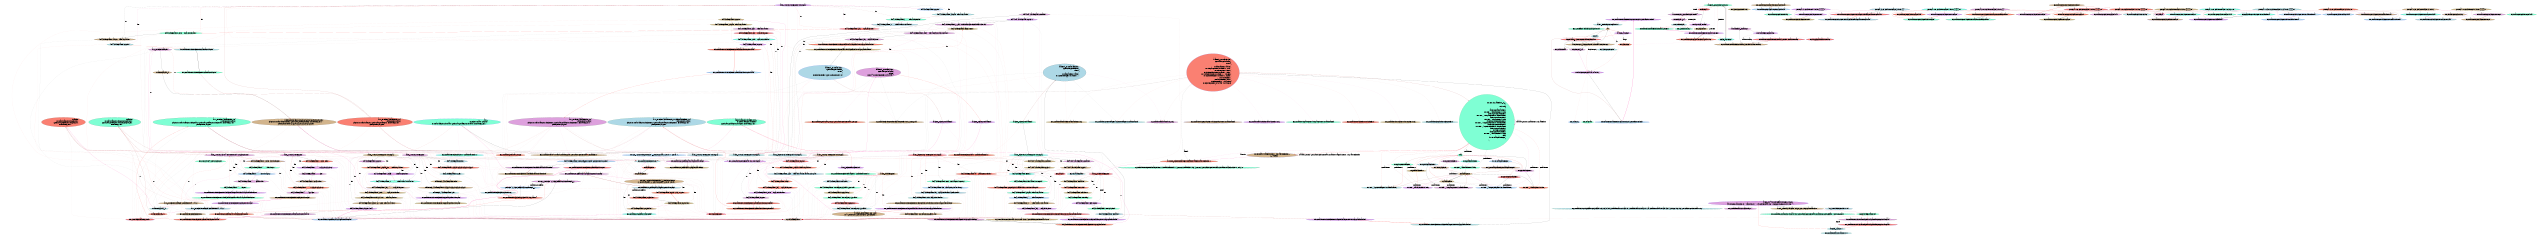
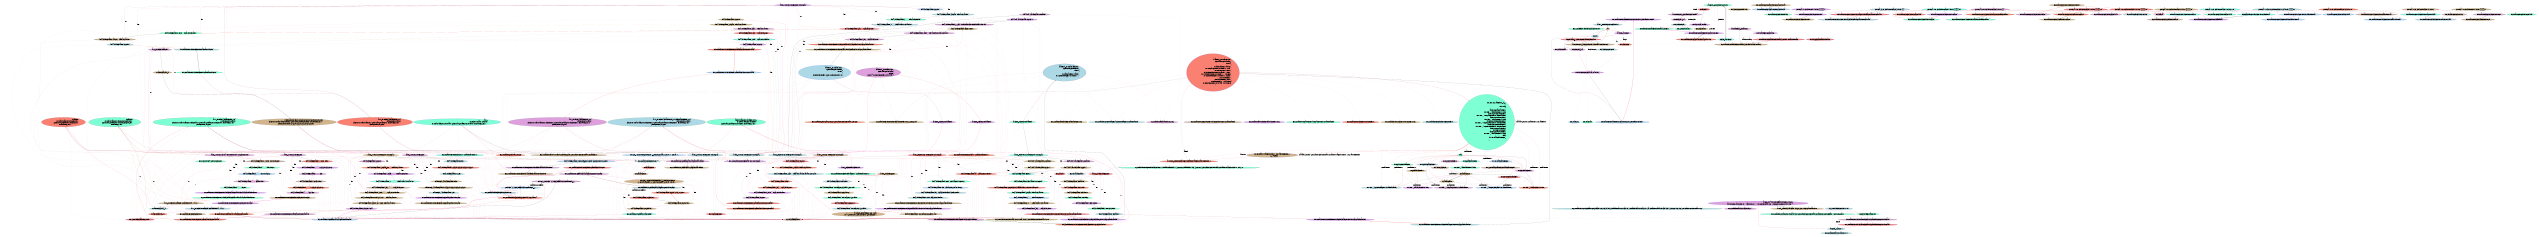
(1102, 190) -> (1102, 190)
